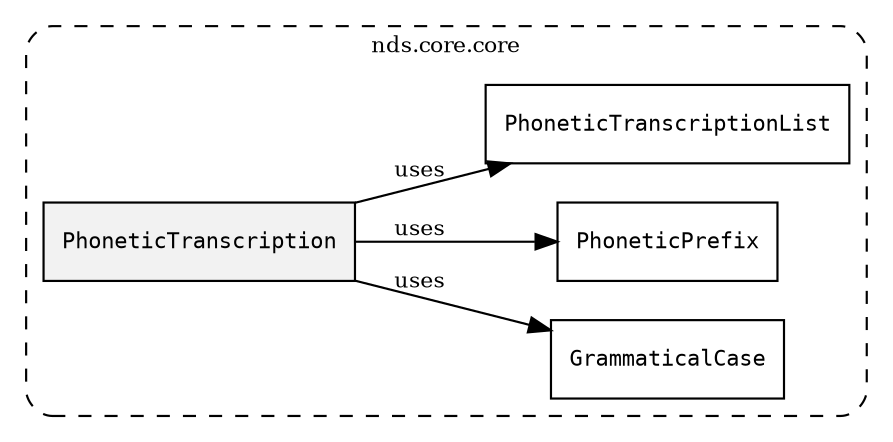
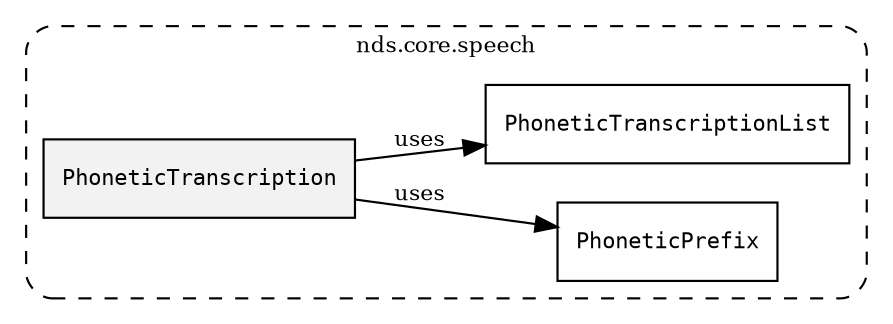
(446, 47) -> (446, 47)
(667, 359) -> none
